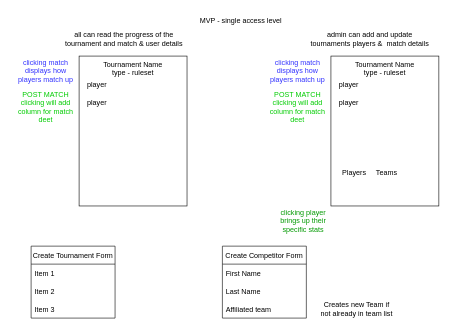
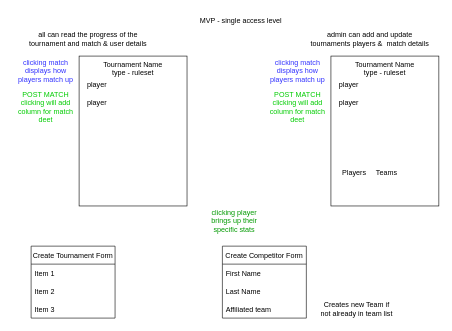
(124, 39) -> (88, 39)
(303, 221) -> (234, 221)
